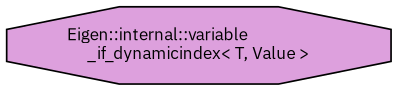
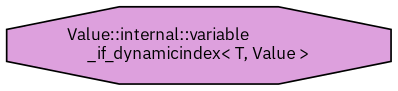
(199, 45) -> (199, 45)
